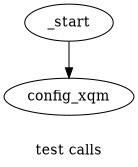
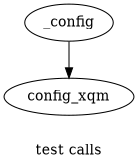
(69, 23) -> (69, 23)
